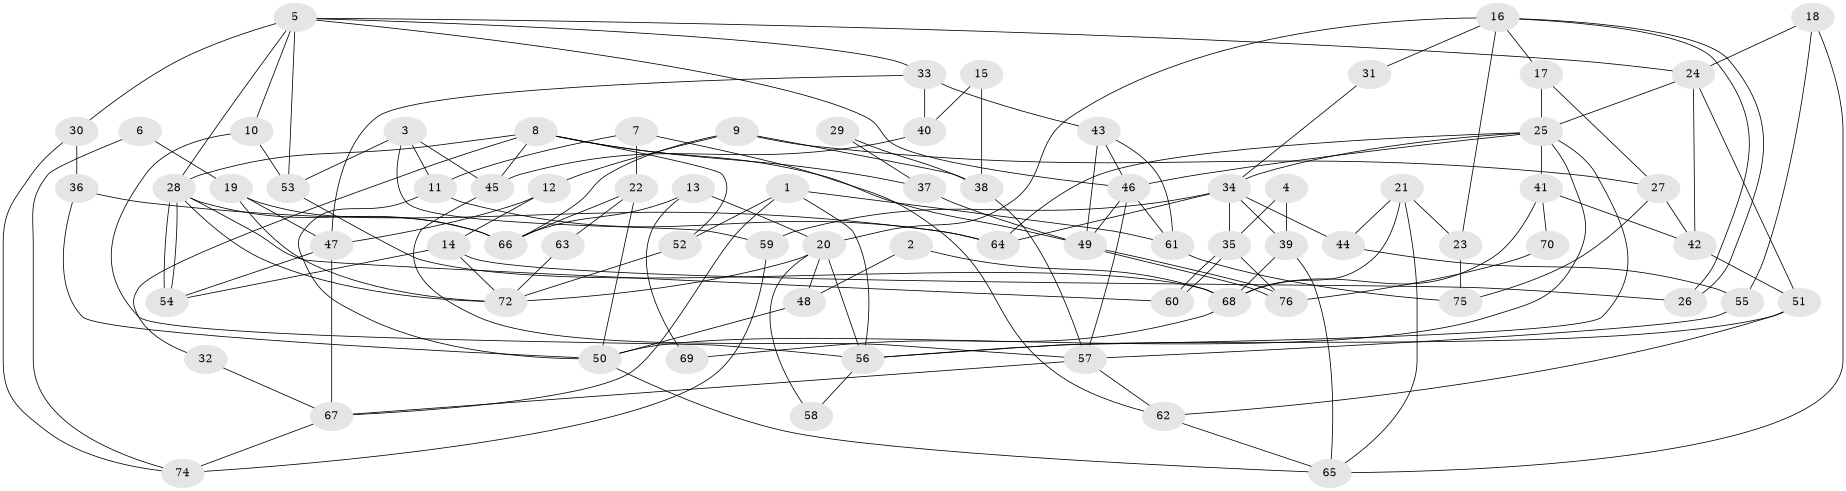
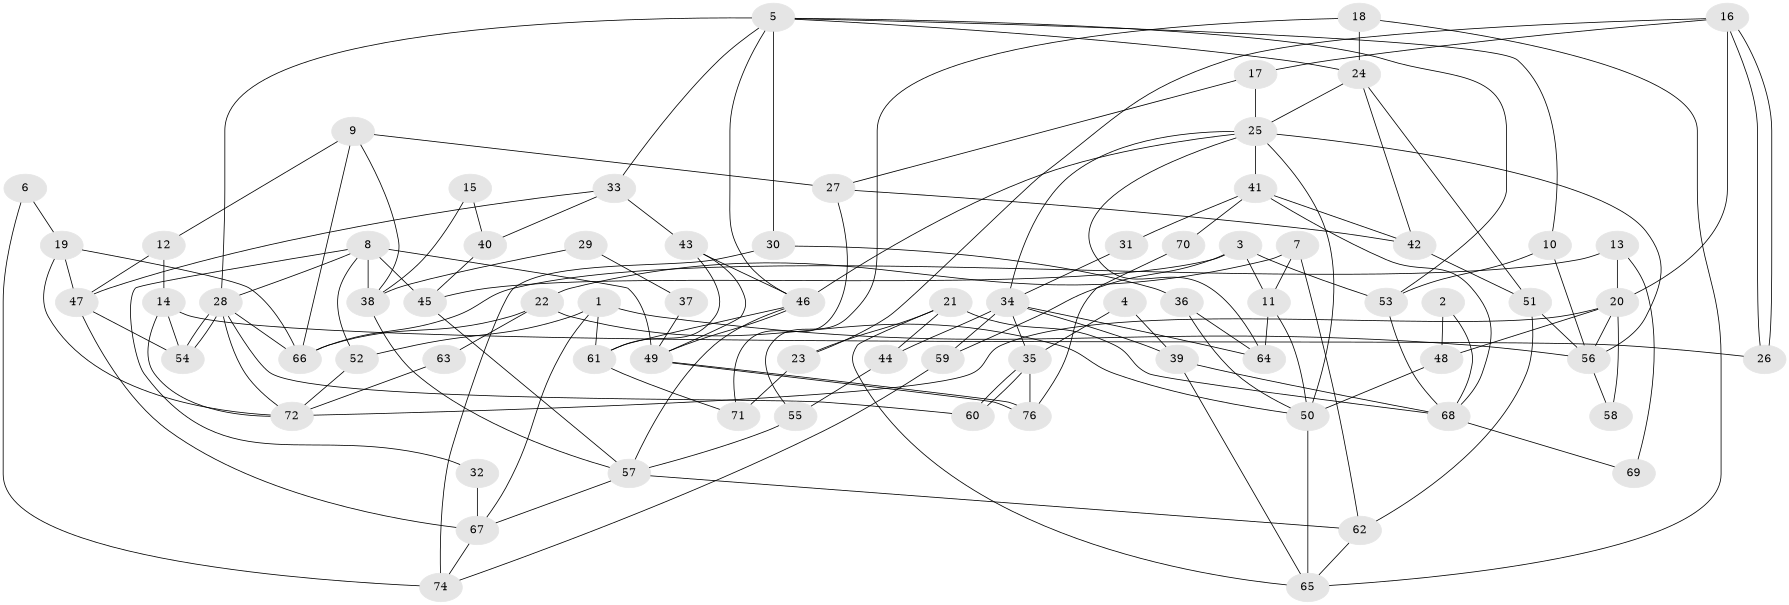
(1434, 46) -> (1200, 212)
(818, 169) -> (368, 274)
(1461, 302) -> (739, 416)
